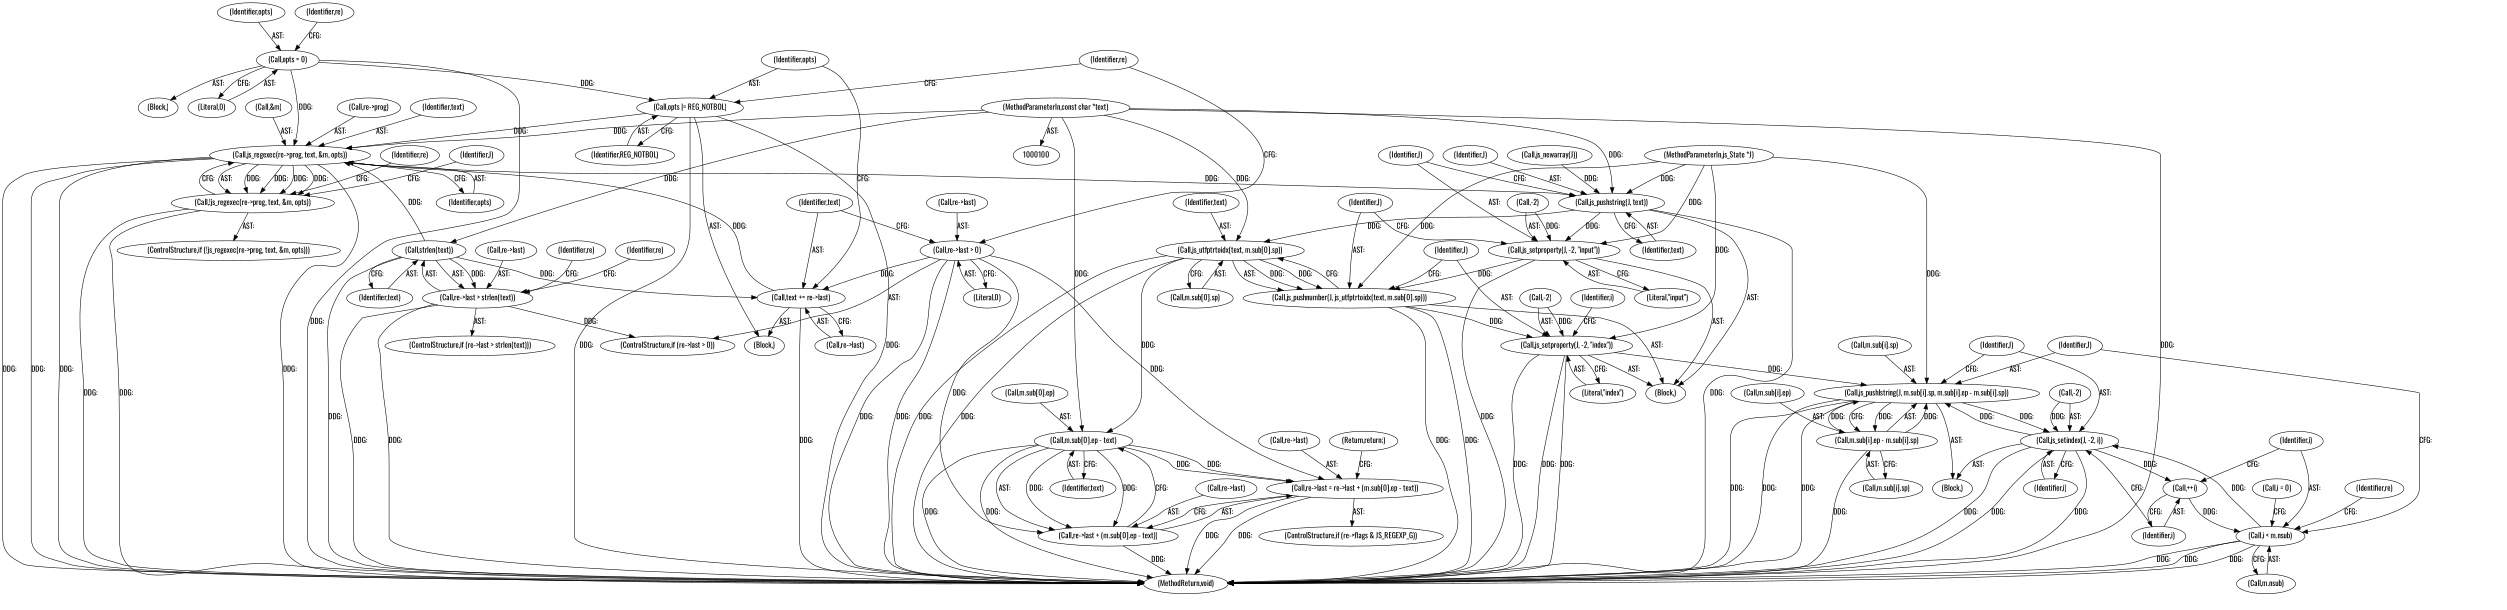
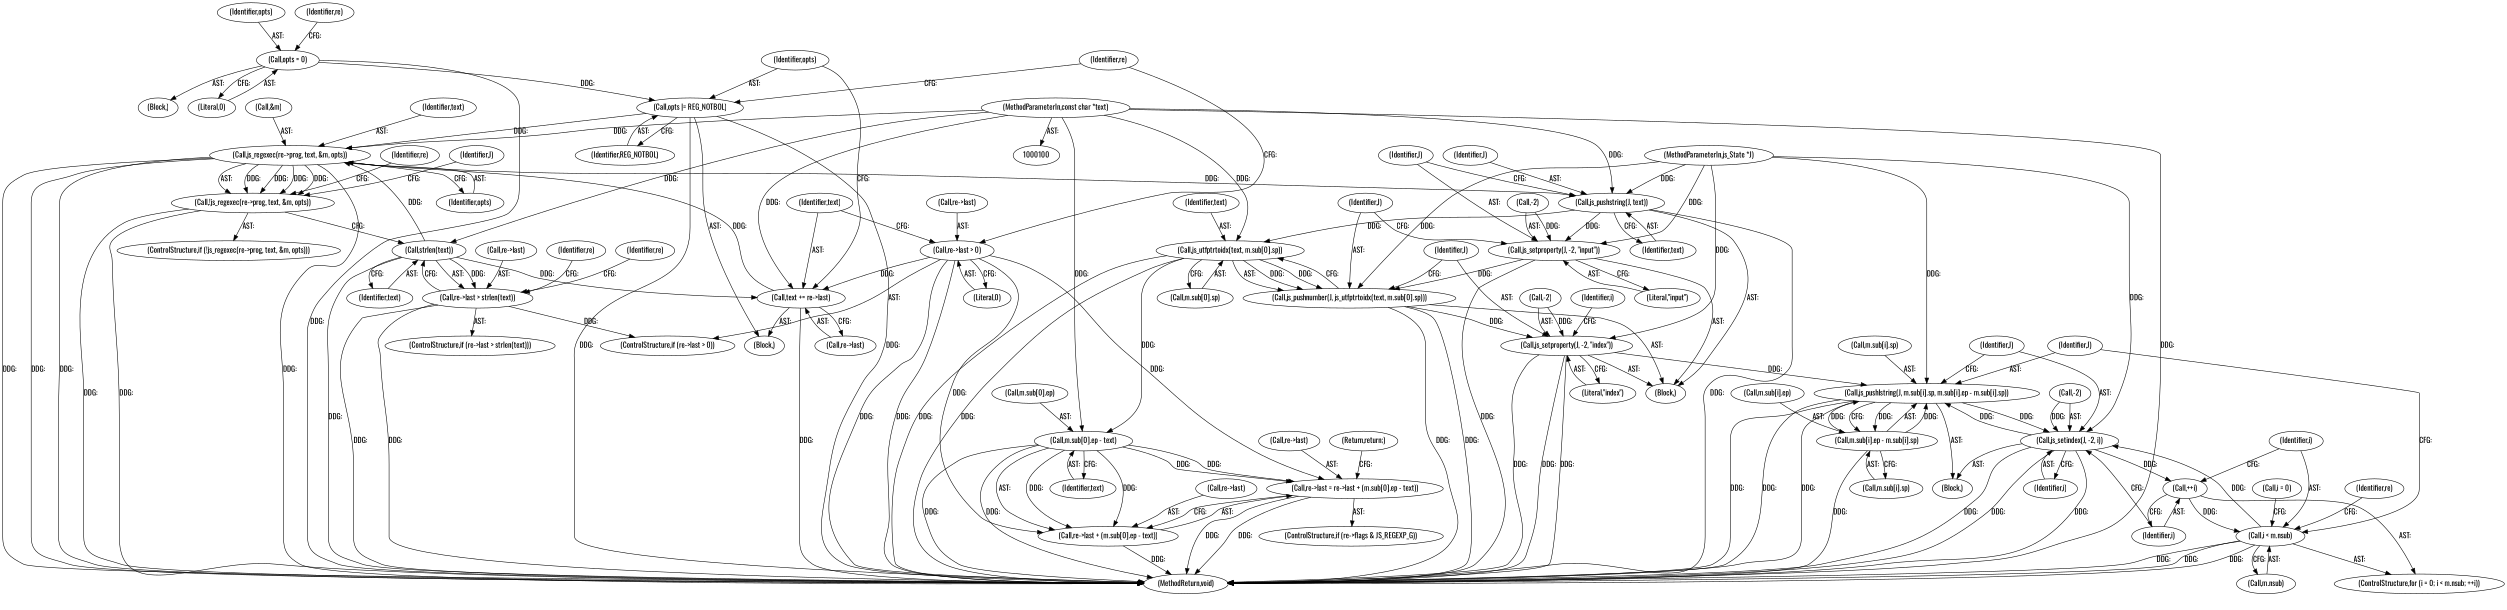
(297, 105) -> none
(369, 108) -> none
none -> (834, 155)
(1550, 155) -> none
(202, 175) -> (342, 227)
none -> (2073, 178)
(432, 274) -> (432, 274)
(1155, 487) -> none
none -> (2419, 584)
